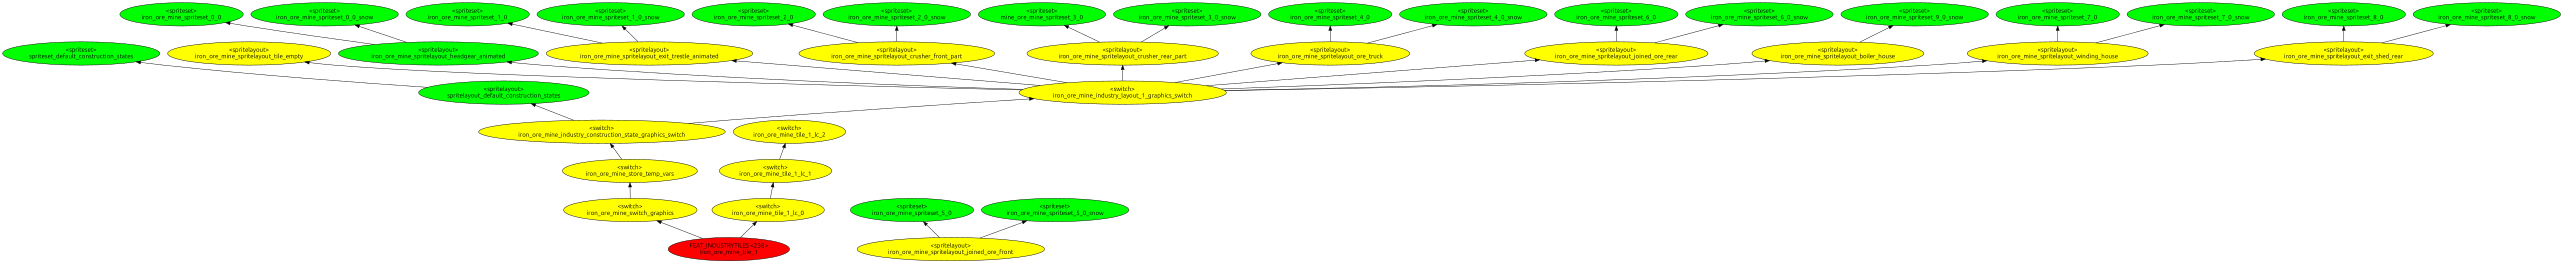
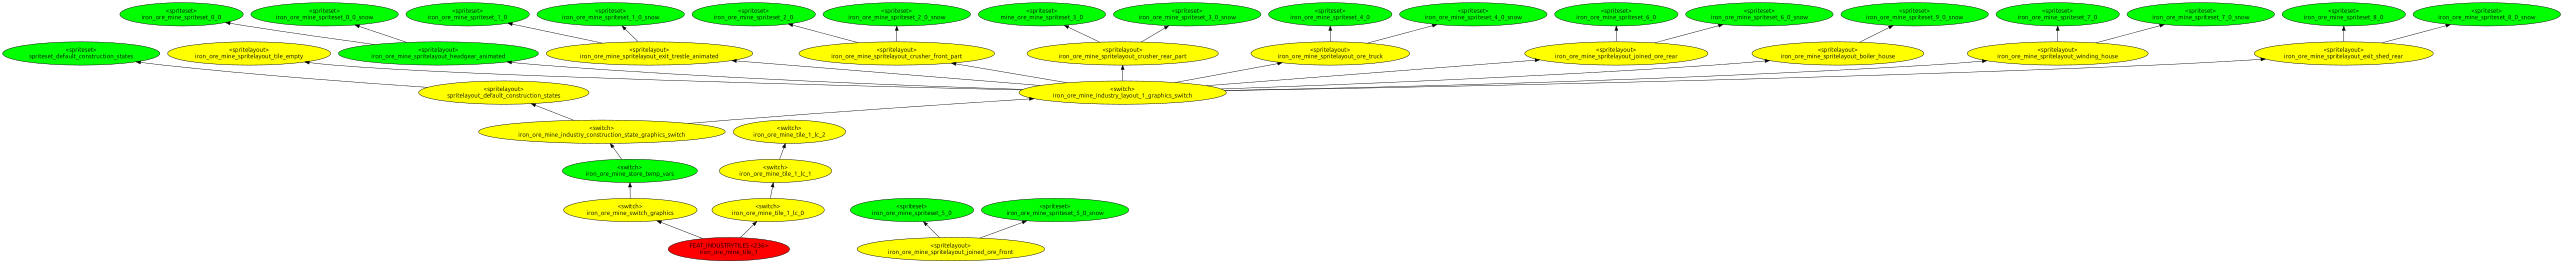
(504, 93) -> (504, 93)
(630, 171) -> (630, 171)
